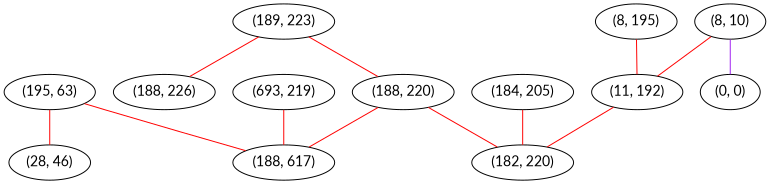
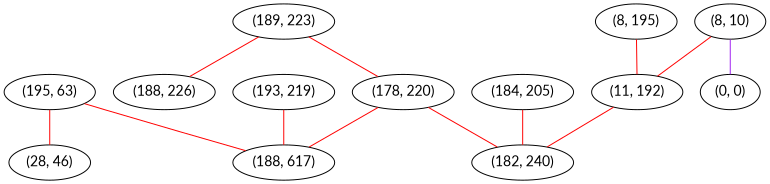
(284, 92) -> (284, 92)
(403, 92) -> (403, 92)
(523, 163) -> (523, 163)
